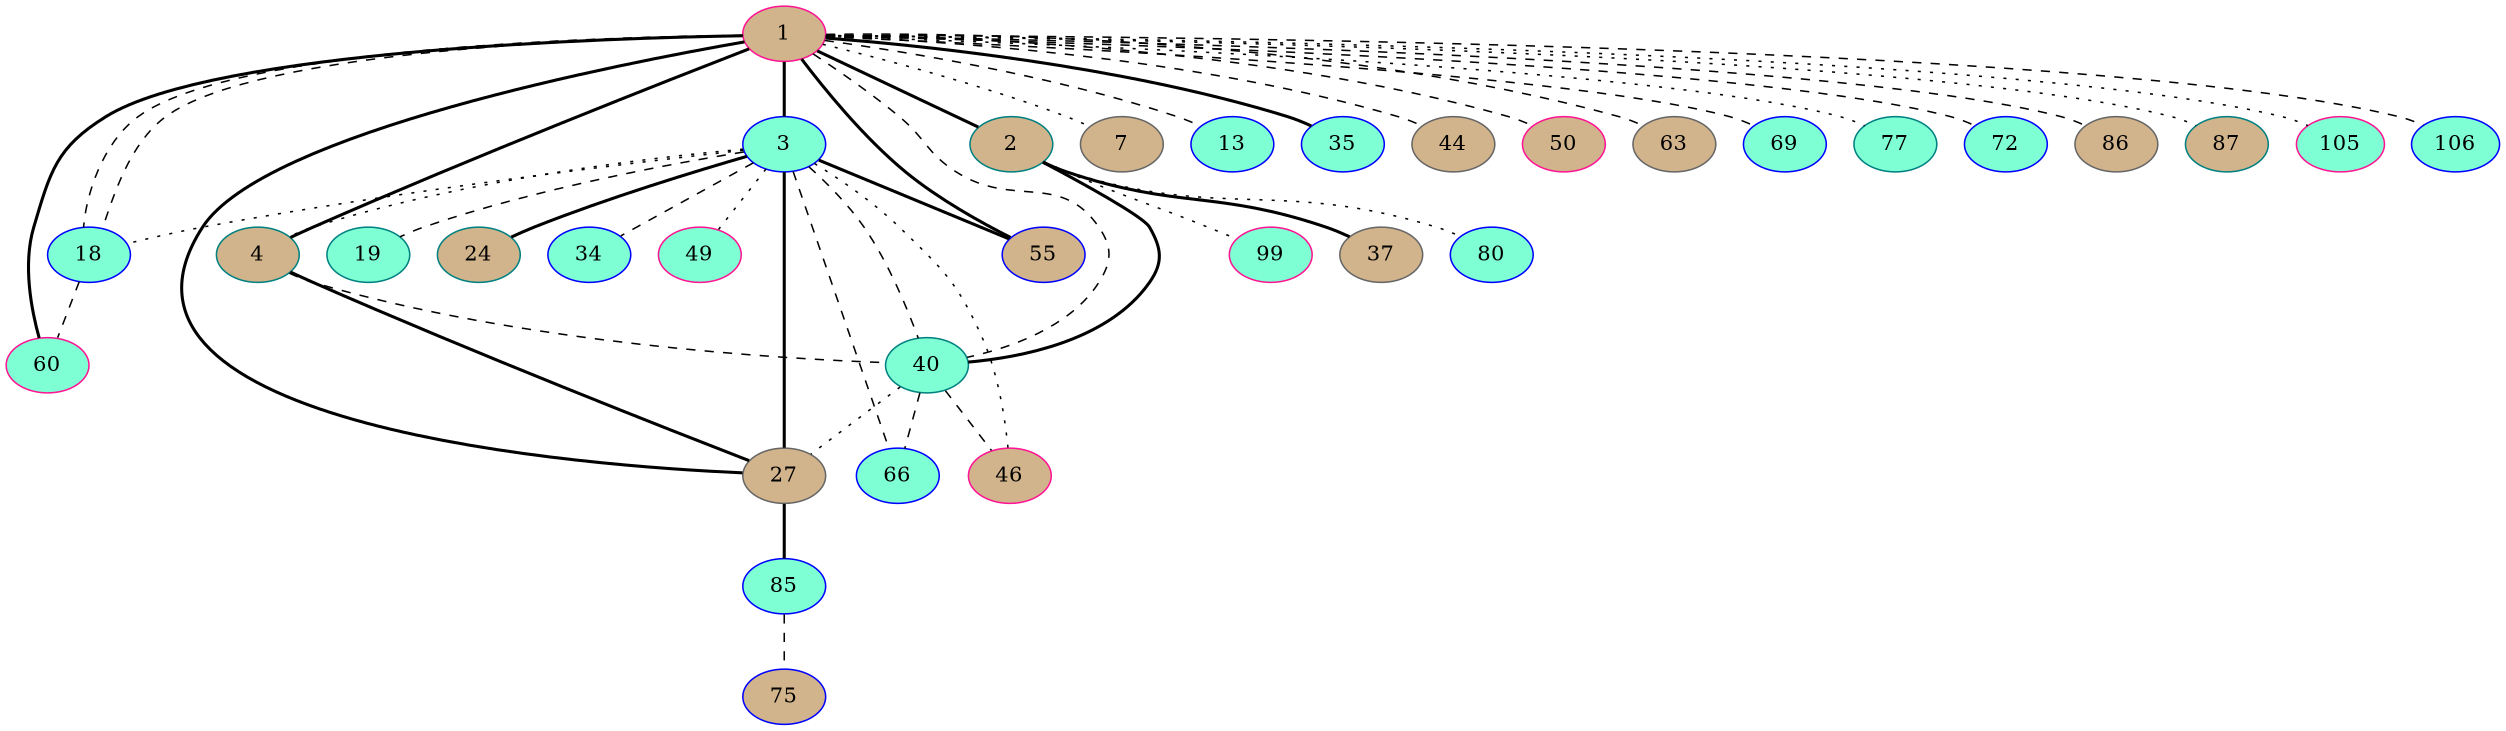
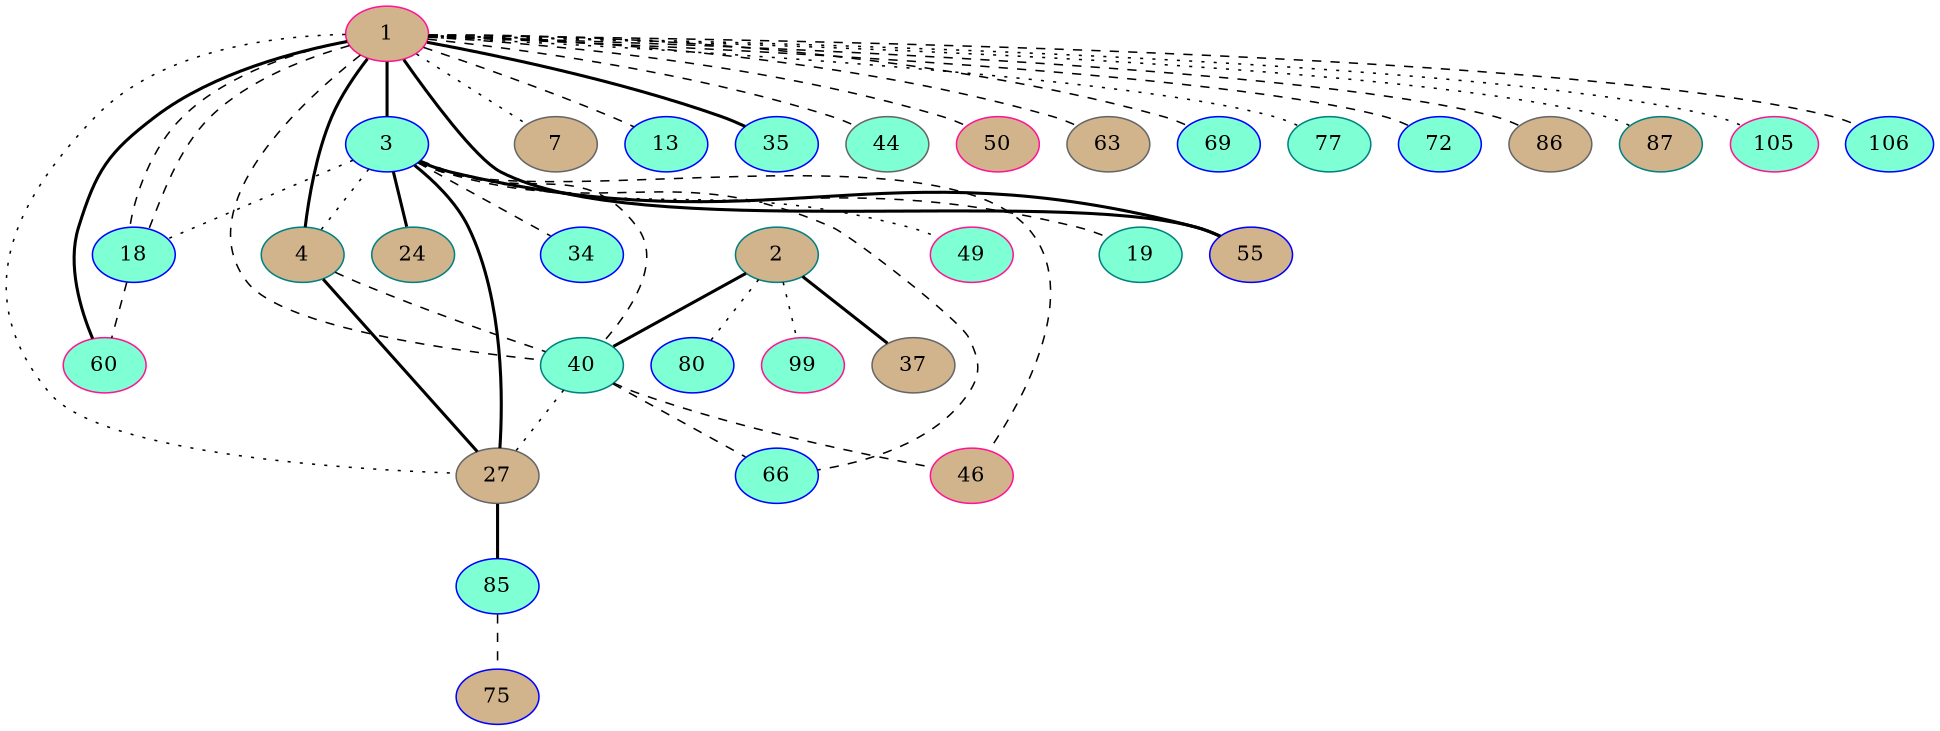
(898, 89) -> none
(1453, 144) -> (887, 144)
(187, 278) -> (11, 322)
(950, 280) -> (848, 177)
